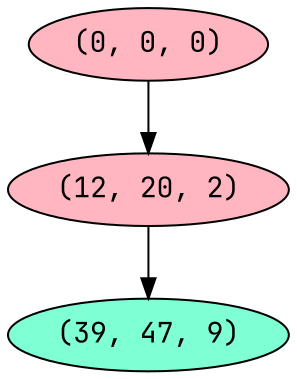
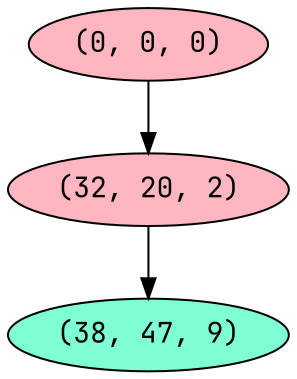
(148, 190) -> (148, 190)
(148, 335) -> (148, 335)
